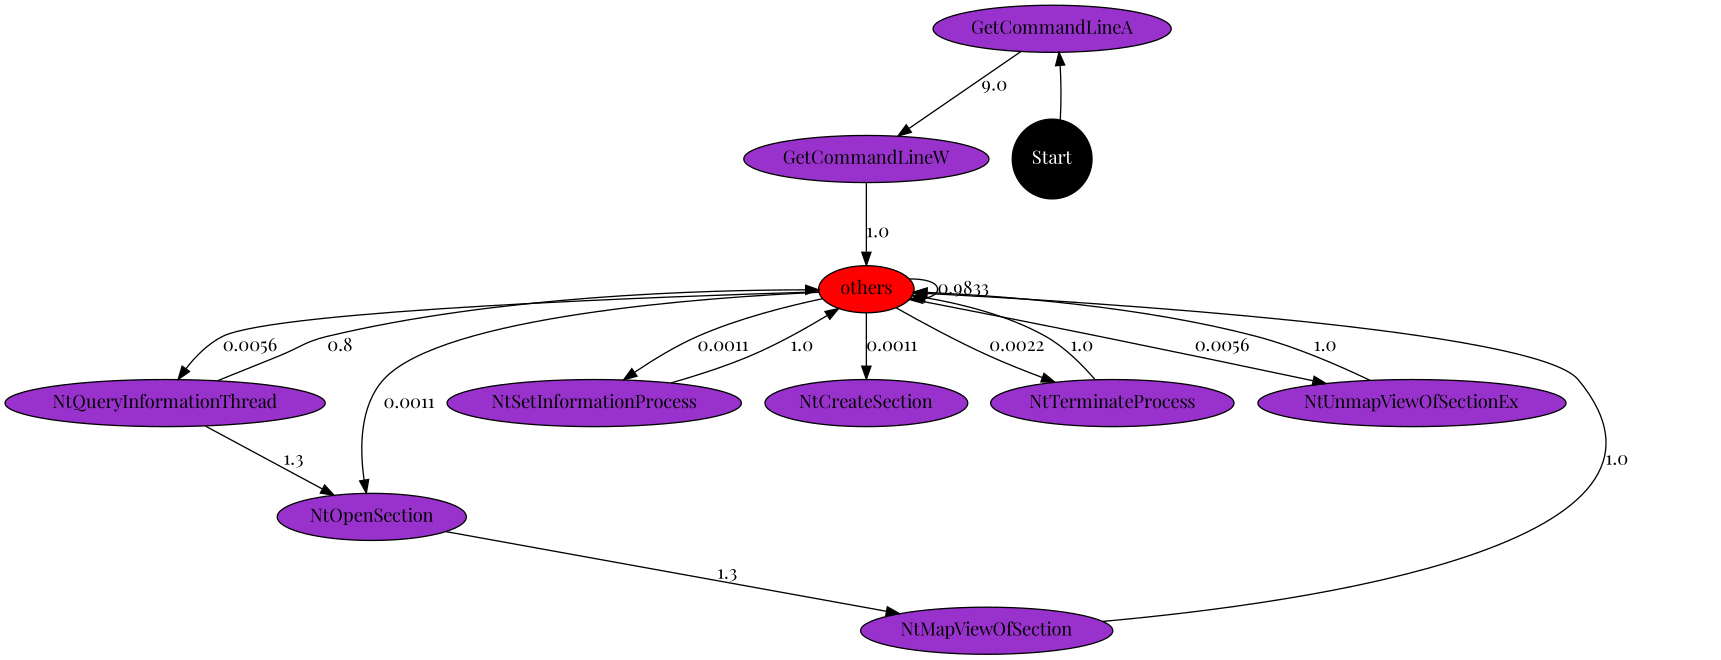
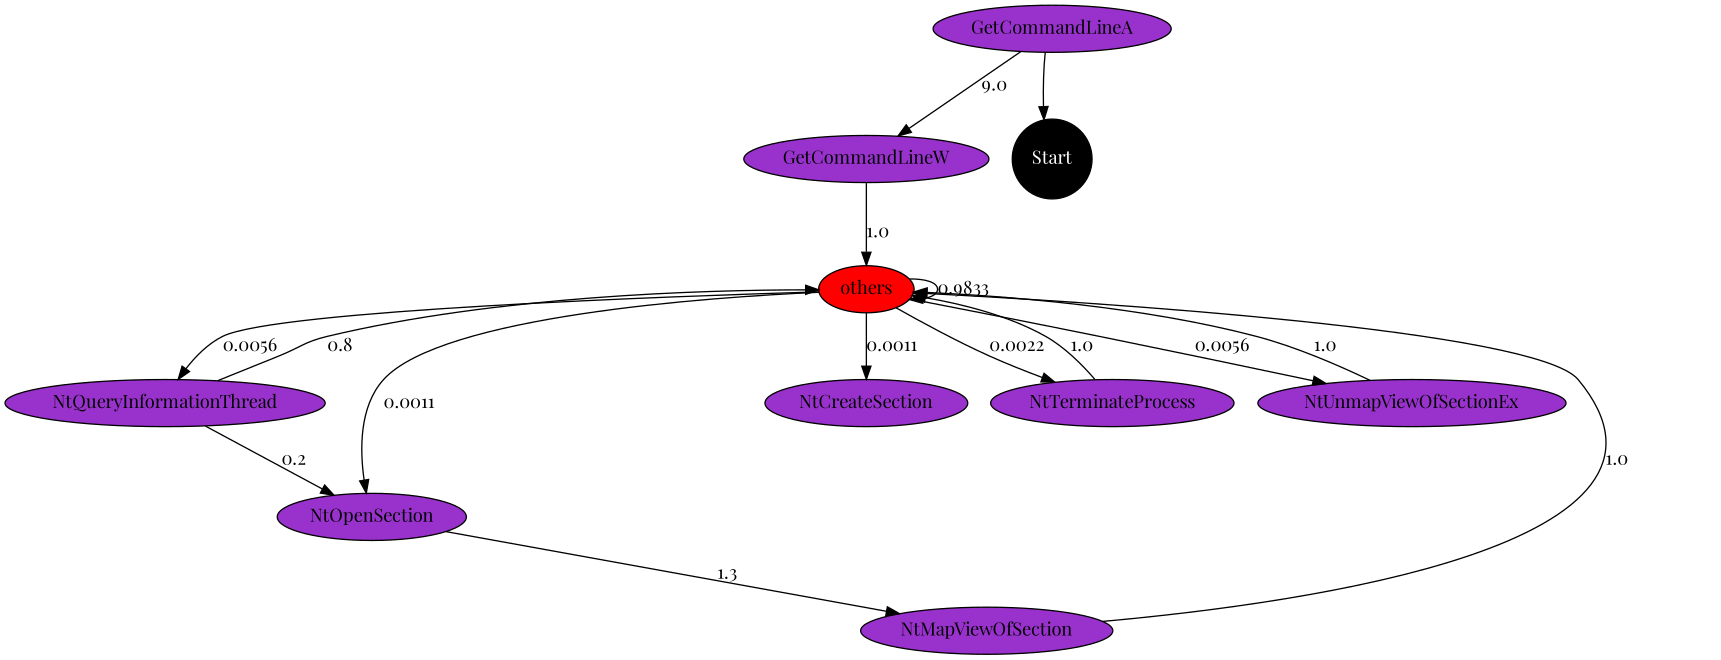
(1061, 93) -> (1044, 79)
(594, 403) -> none
(294, 460) -> (294, 460)
